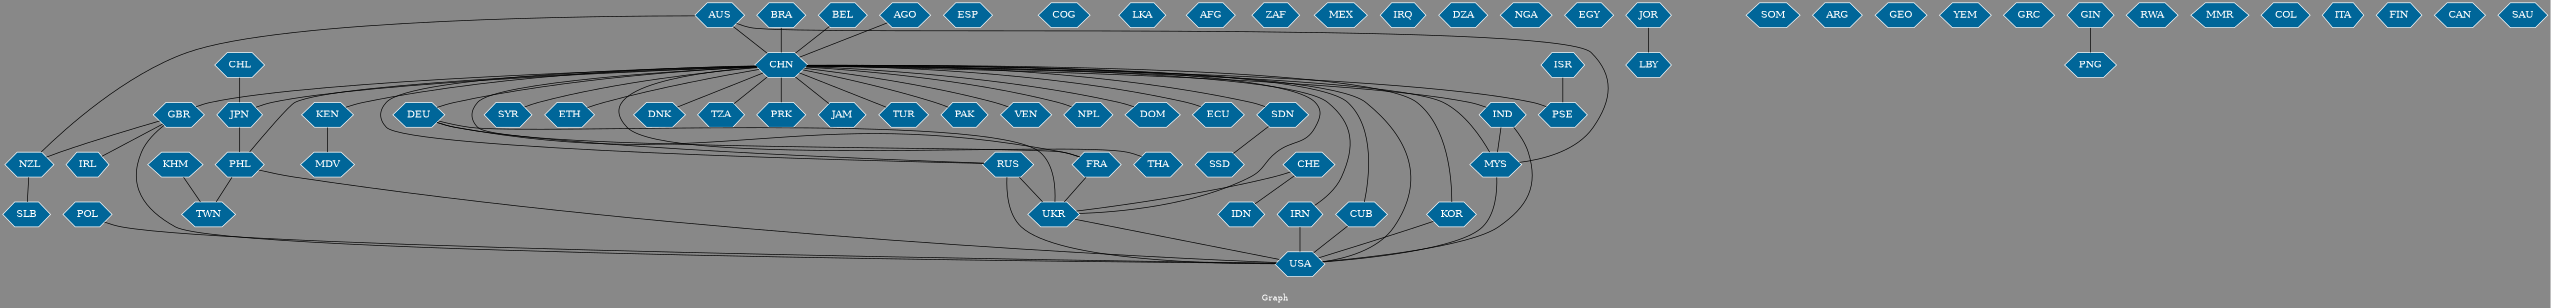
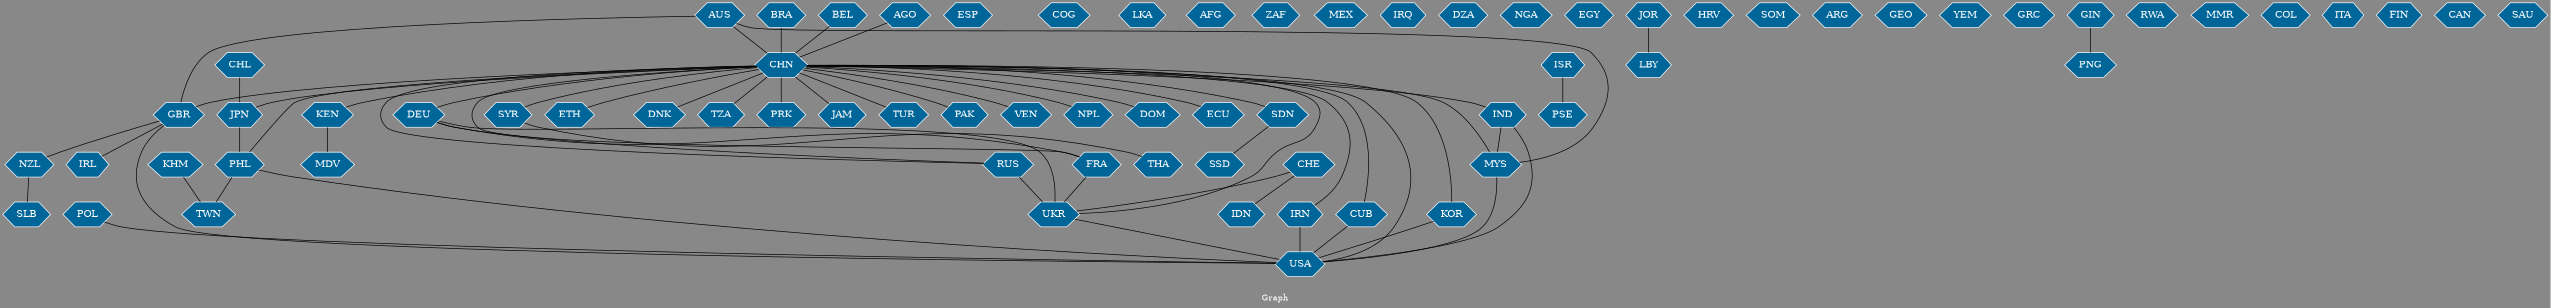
none -> (1709, 15)
(351, 27) -> (422, 25)
(1178, 74) -> none
(645, 135) -> (833, 140)
(1065, 246) -> none
